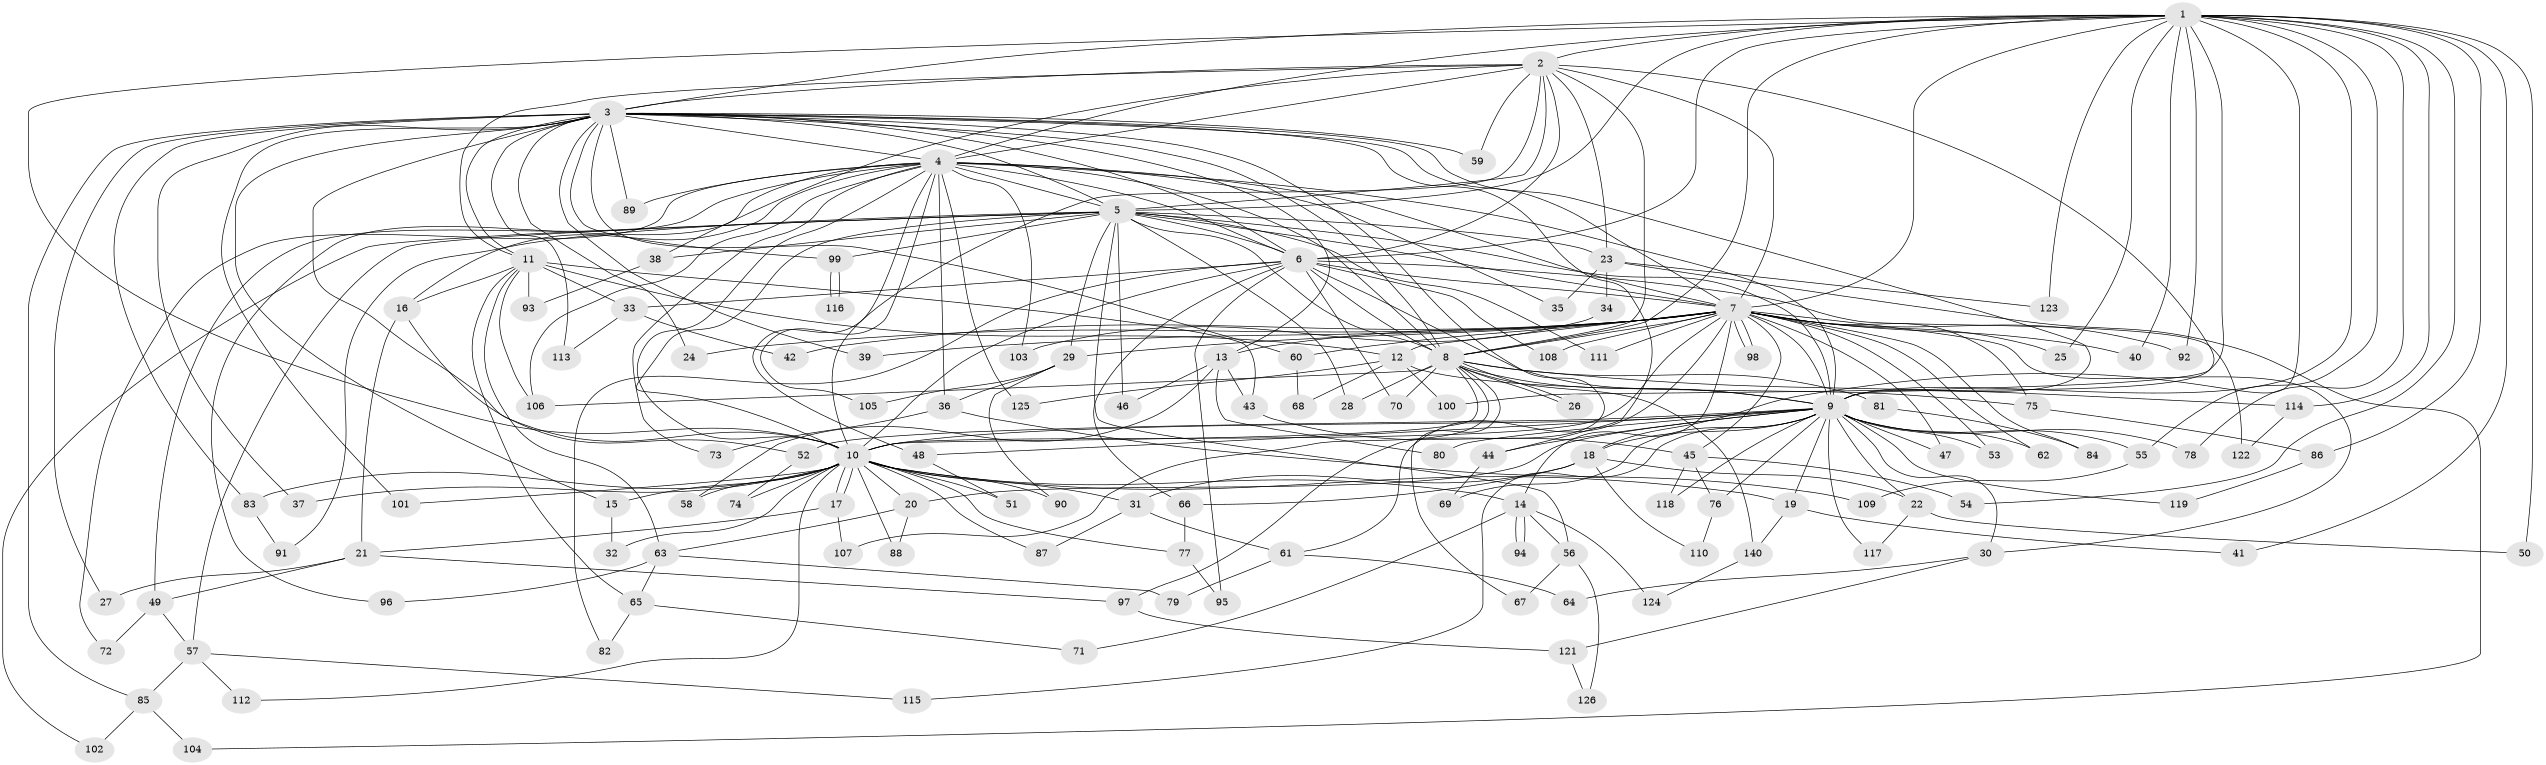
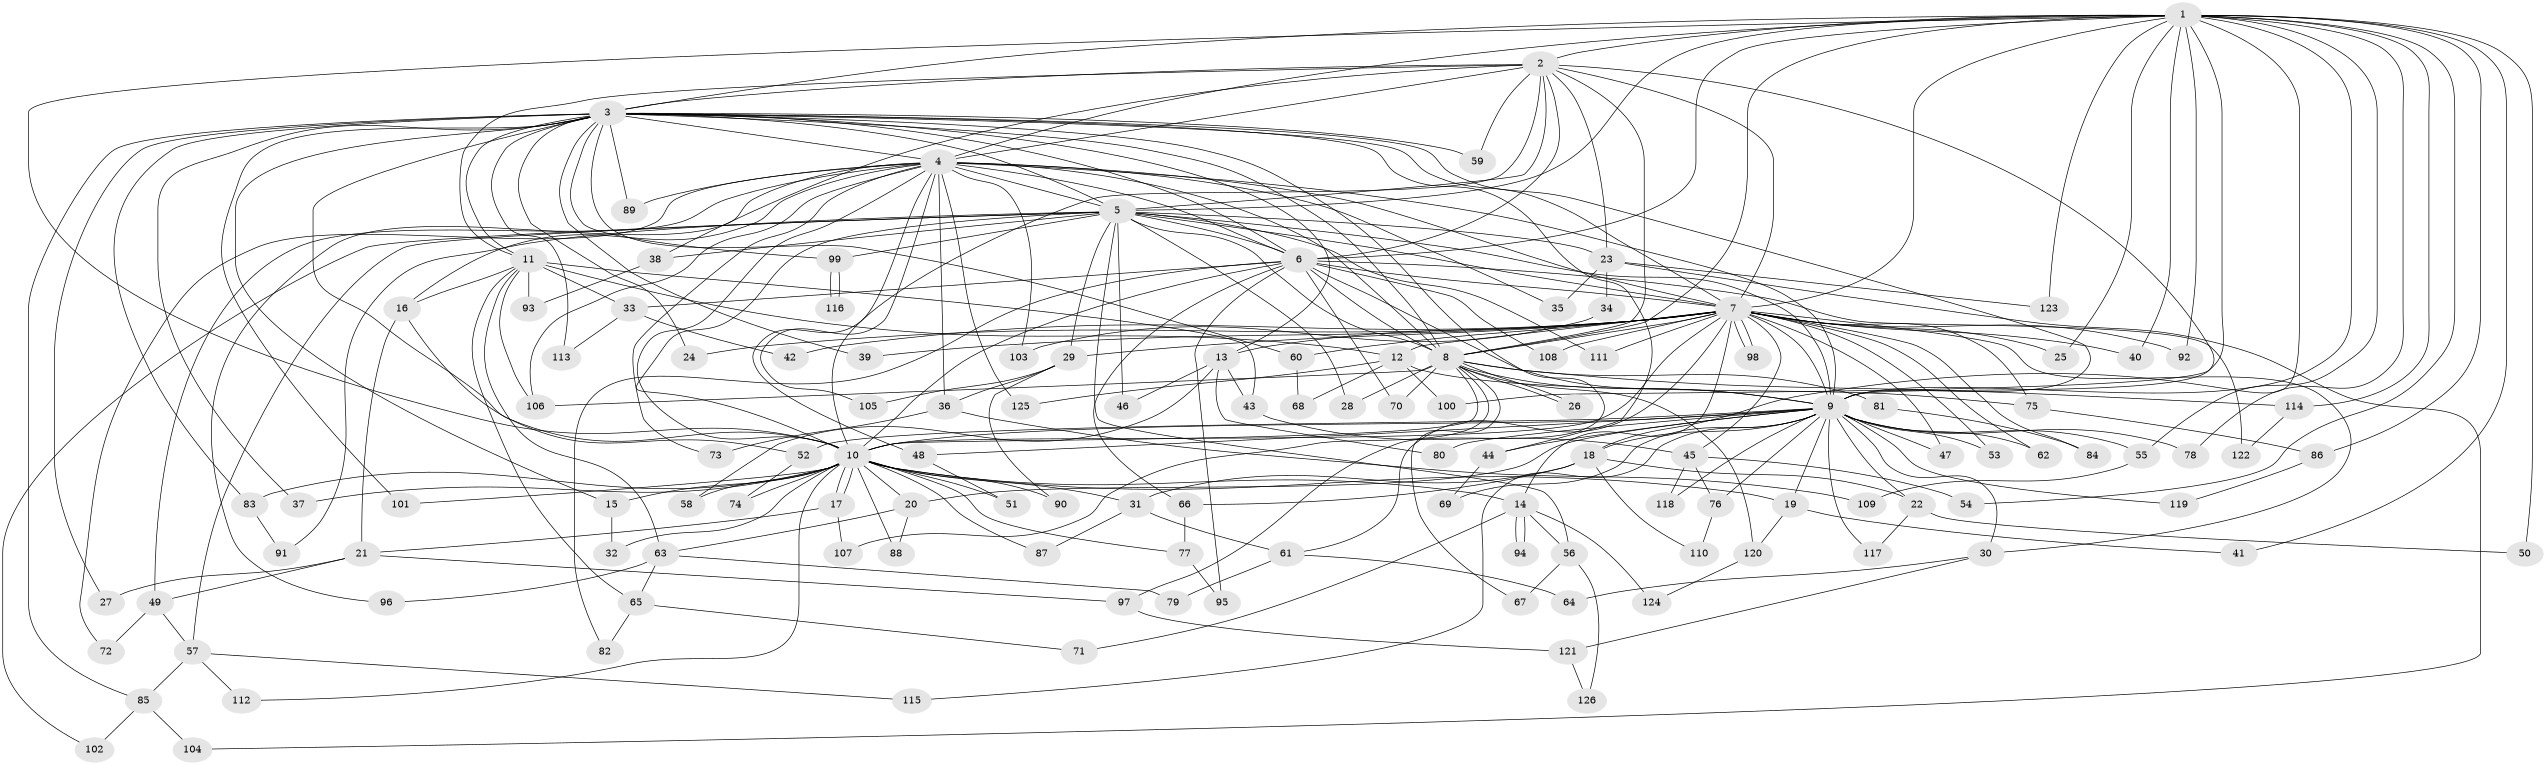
(1753, 554) -> (1753, 554)
